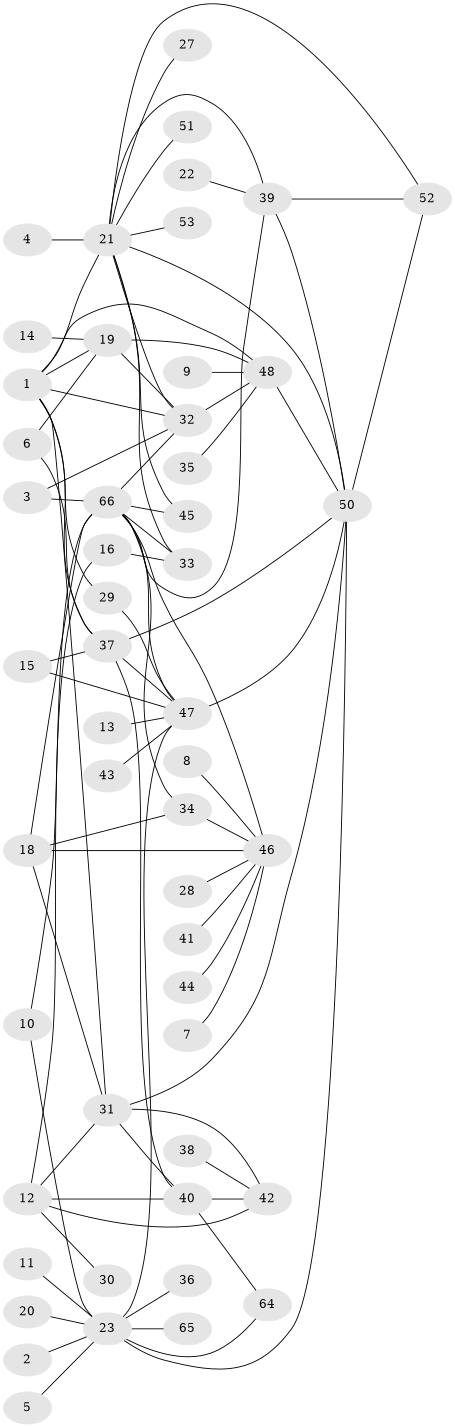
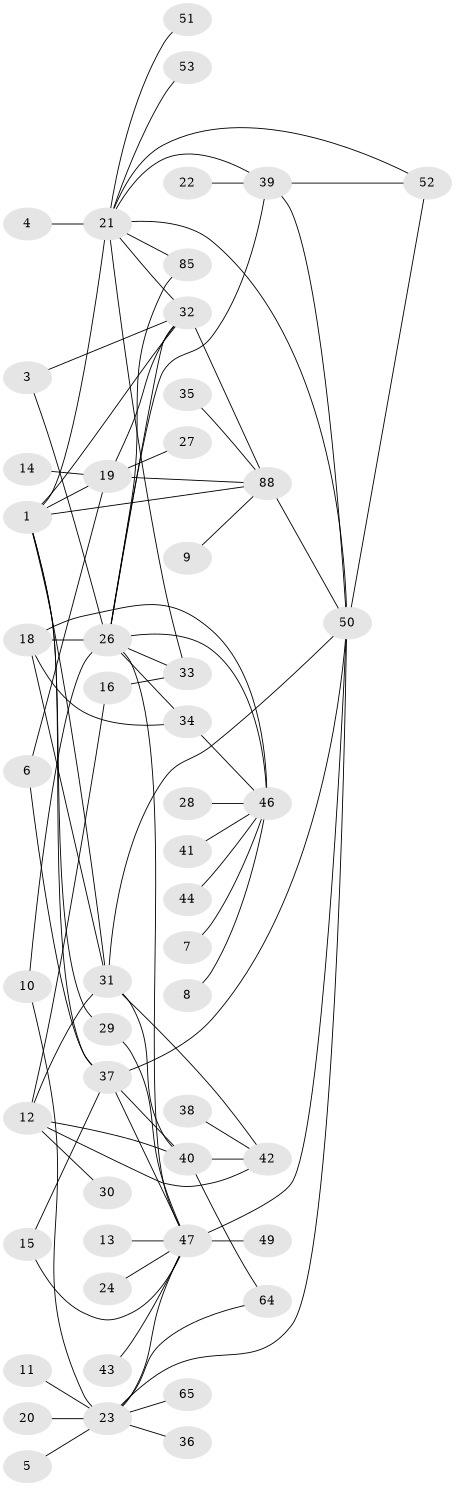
(126, 168) -> (148, 460)
(268, 372) -> (268, 484)
(108, 502) -> (108, 640)
(188, 516) -> (188, 265)
none -> (268, 1241)
none -> (108, 1289)
(28, 1360) -> none
